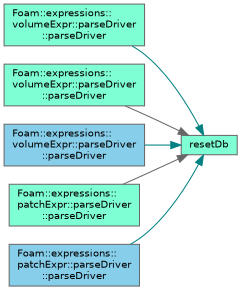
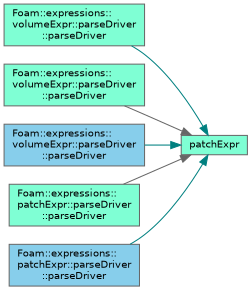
(209, 145) -> (214, 145)
